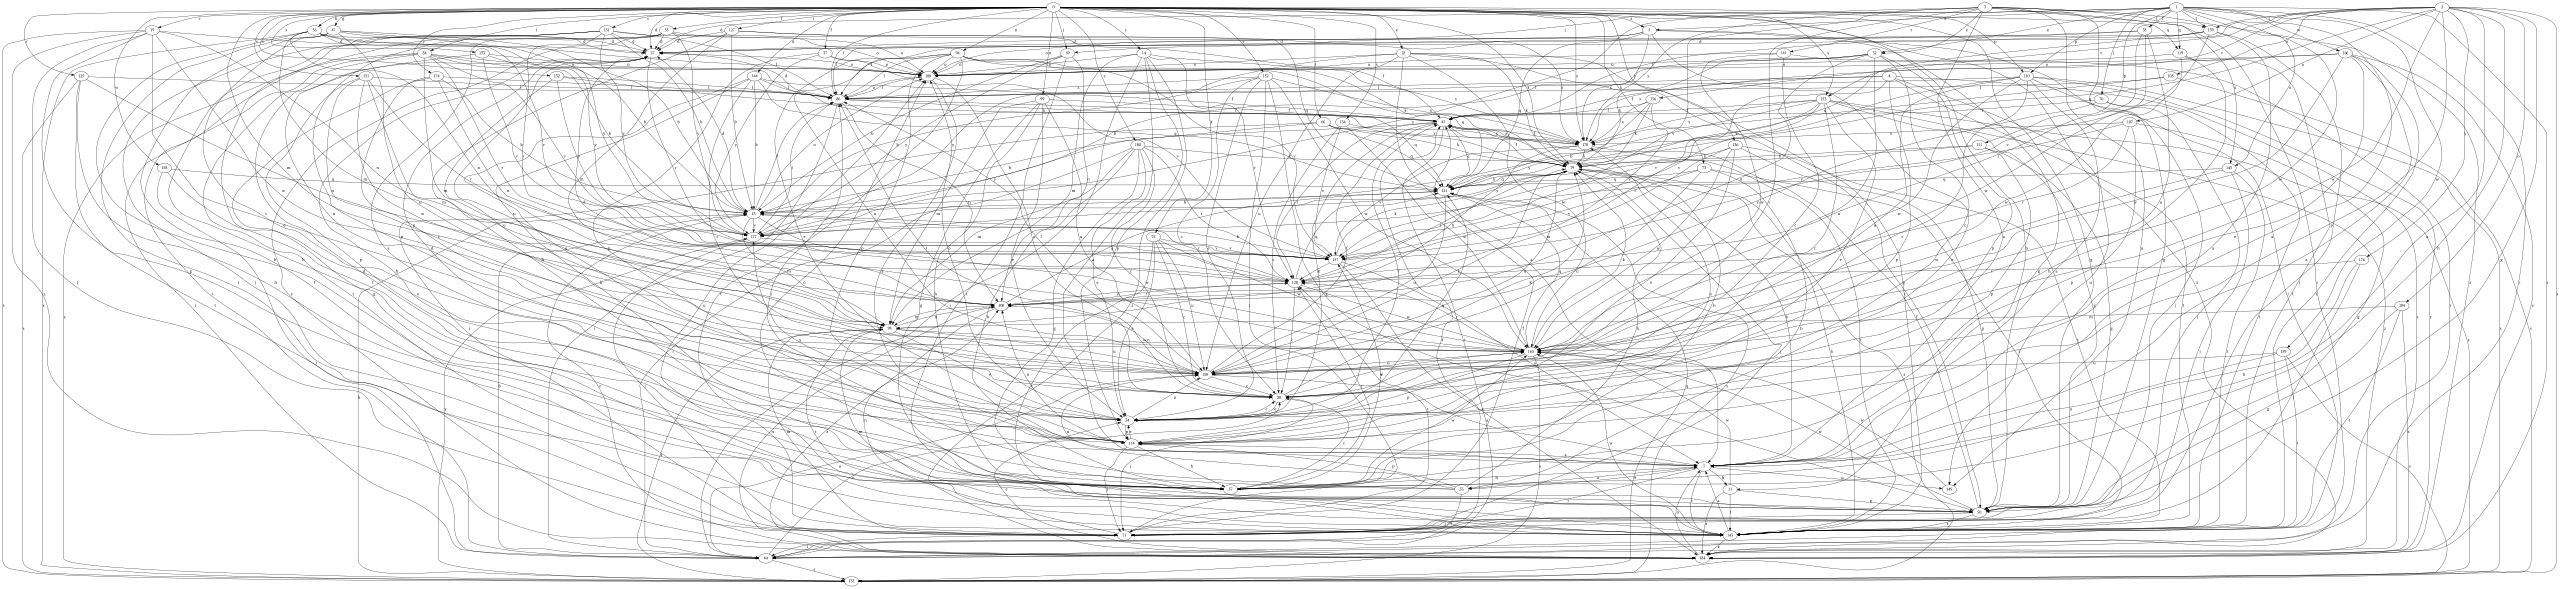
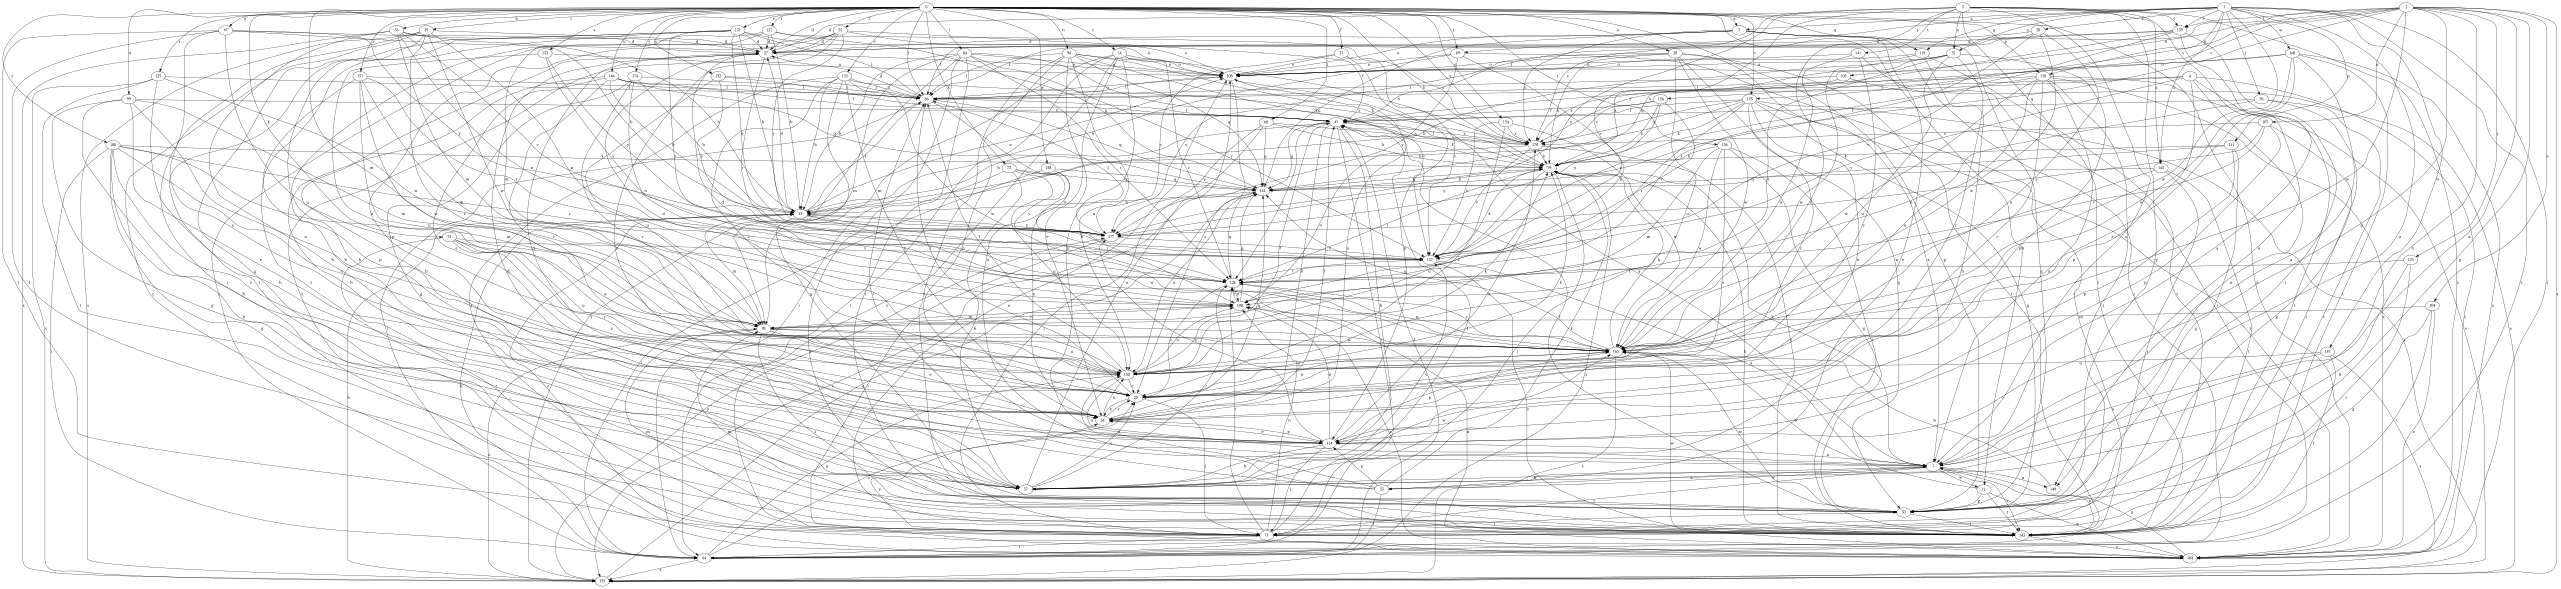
(619, 56) -> none
